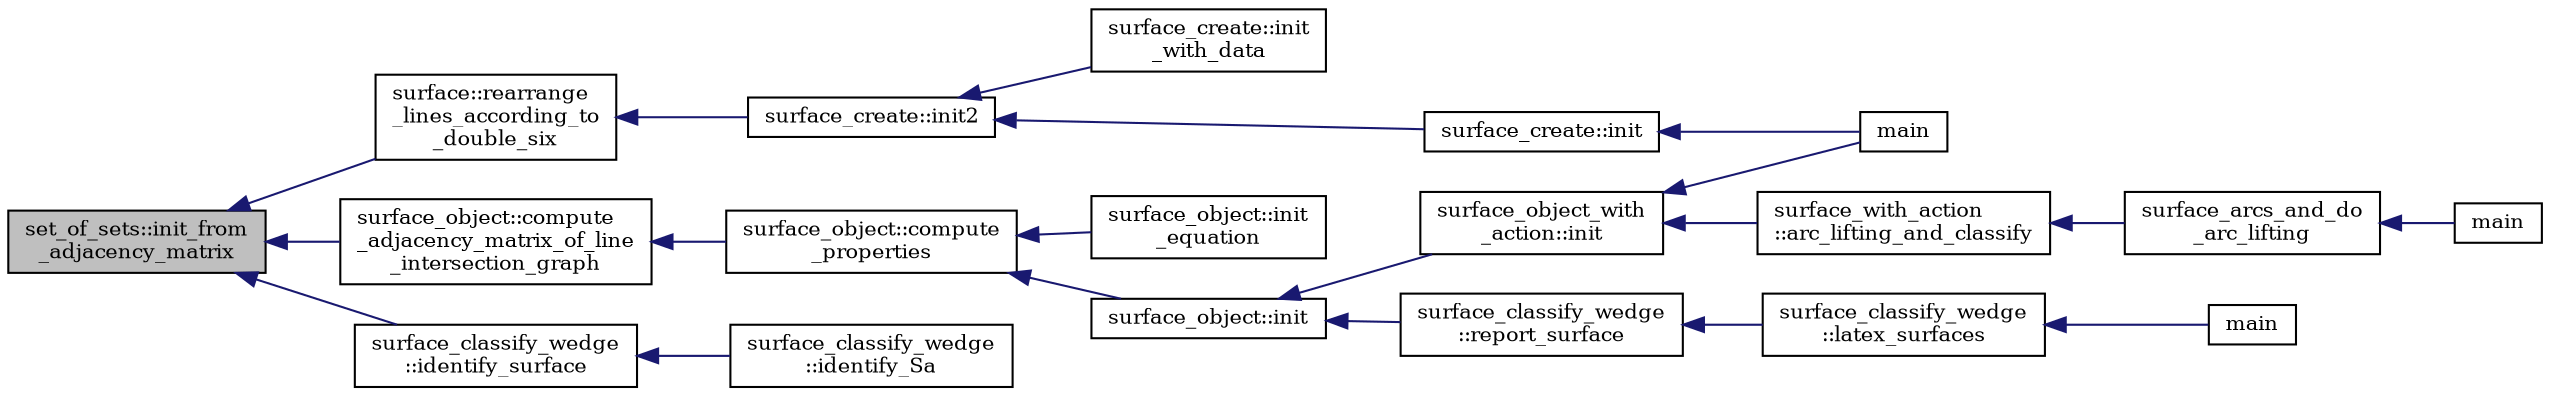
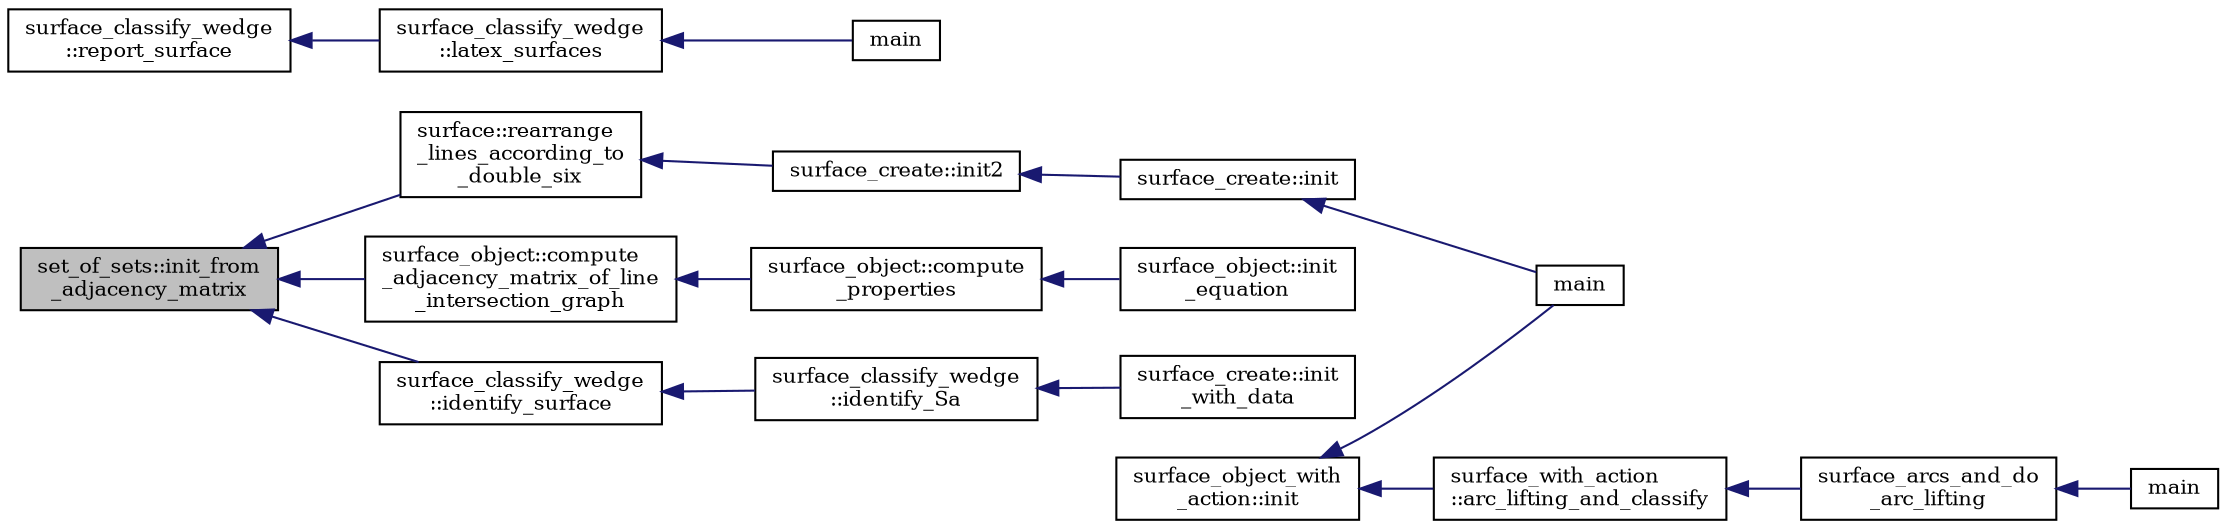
(1035, 80) -> (1089, 388)
(1209, 319) -> none
